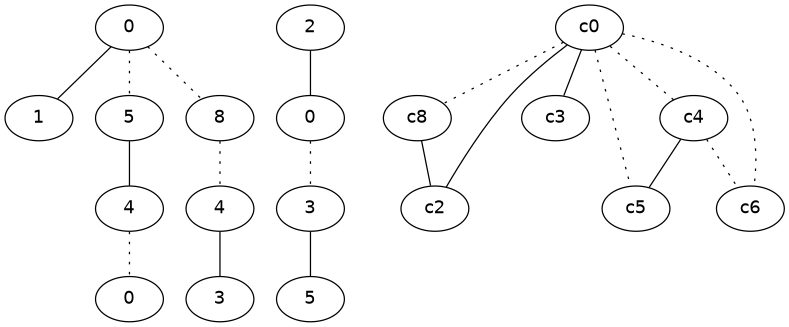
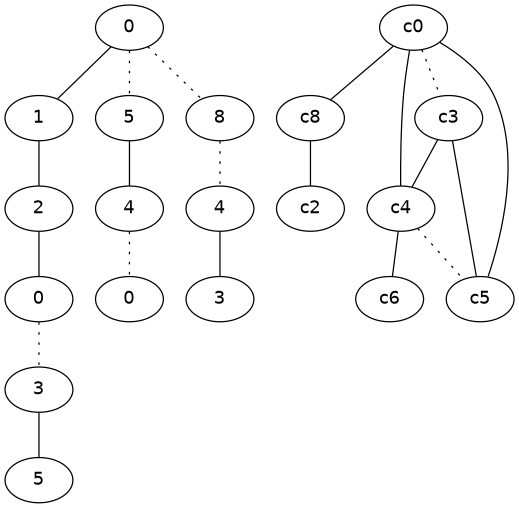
(504, 73) -> (362, 73)
(573, 73) -> (431, 73)
(642, 73) -> (402, 118)
(725, 80) -> none
(499, 109) -> none
(613, 118) -> (507, 148)
none -> (425, 163)
(665, 163) -> (441, 254)
(722, 163) -> (395, 254)
none -> (39, 164)
none -> (464, 209)
